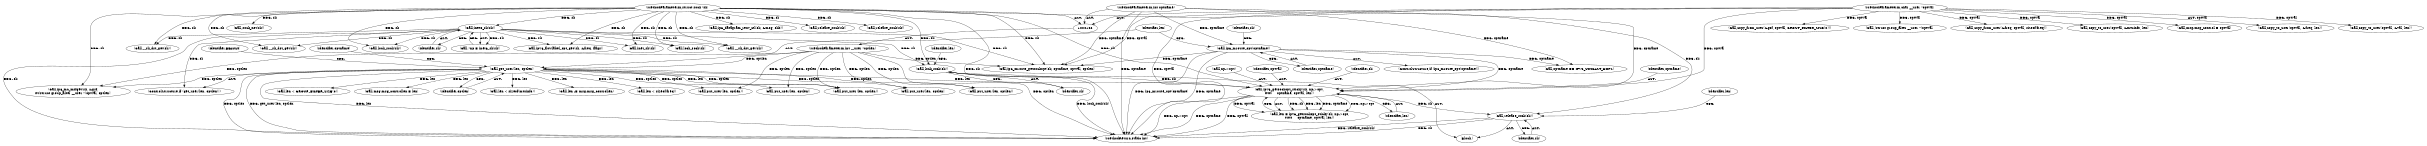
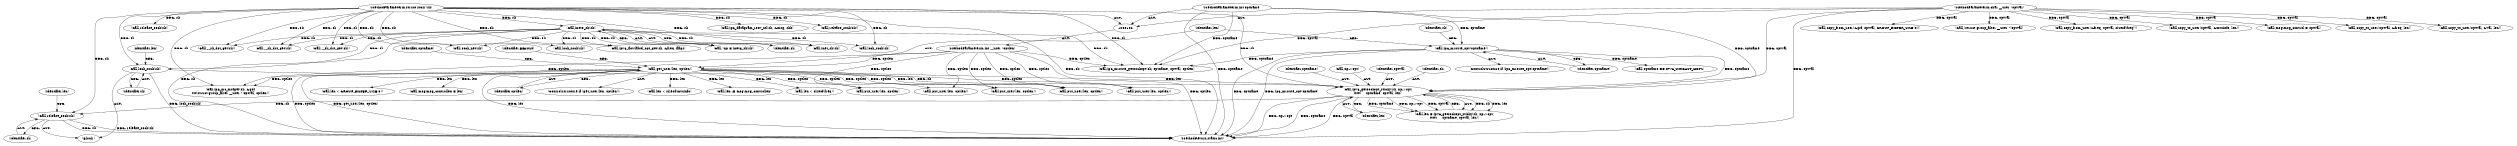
(2198, 18) -> (2288, 18)
(1380, 23) -> none
(307, 37) -> (526, 38)
